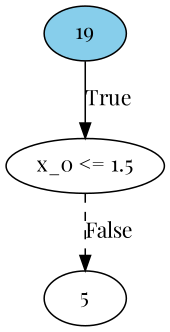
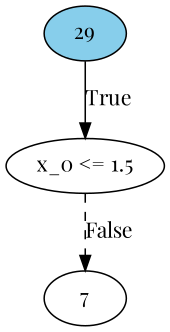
(85, 33) -> (85, 33)
(85, 298) -> (85, 298)
